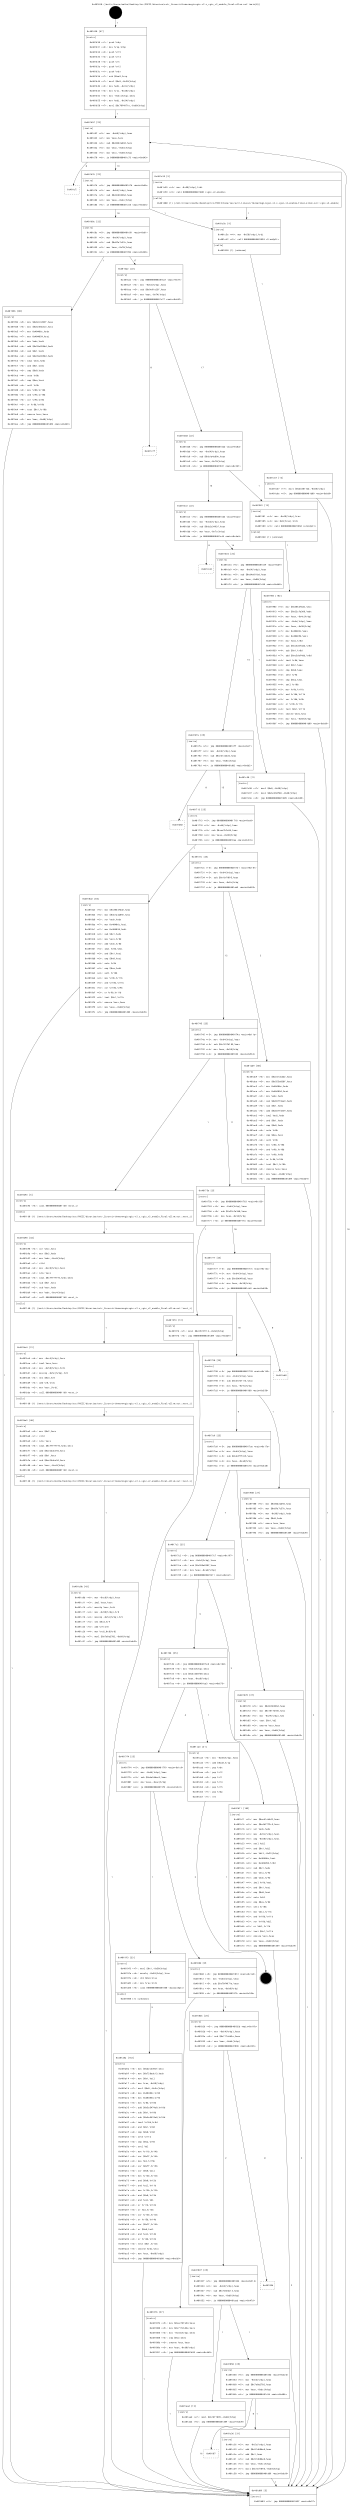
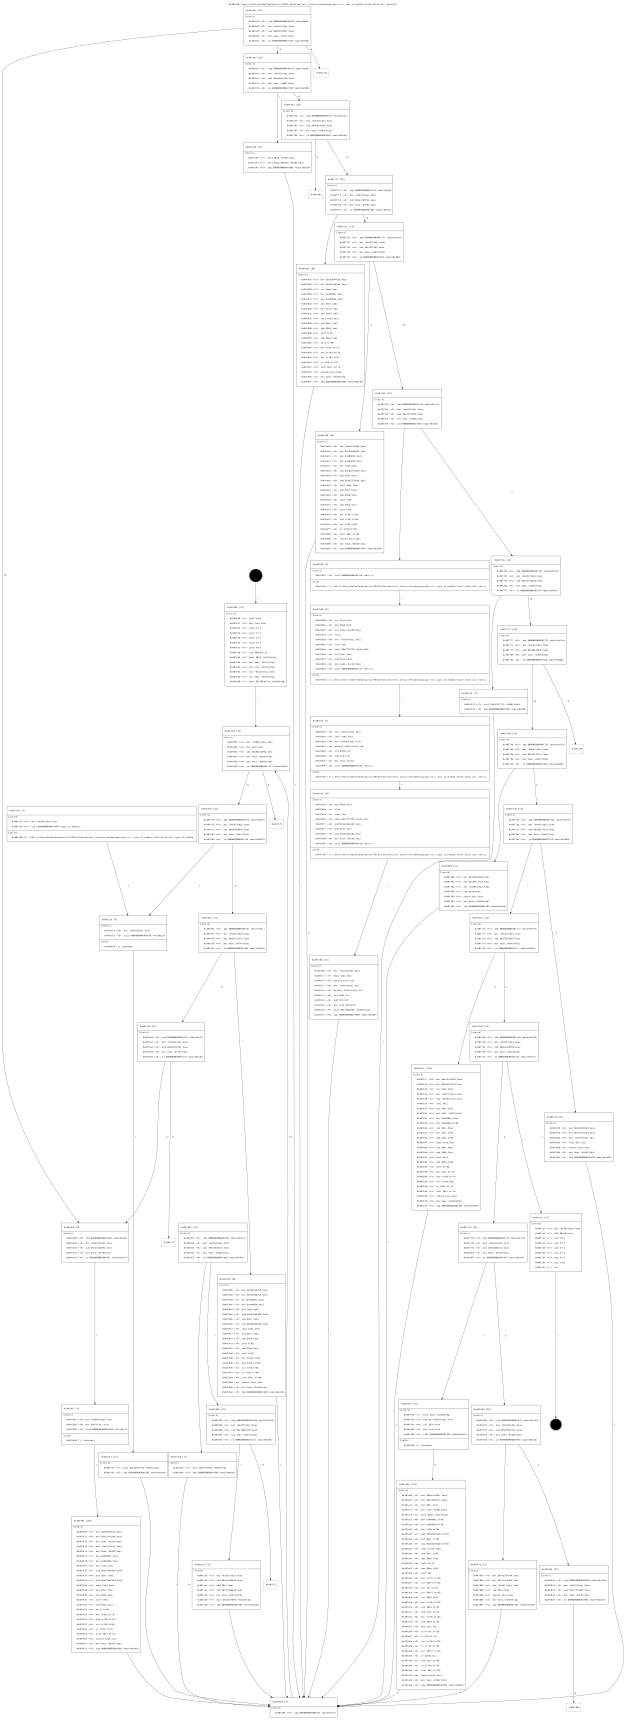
(208, 485) -> (3, 532)
(224, 2157) -> none
